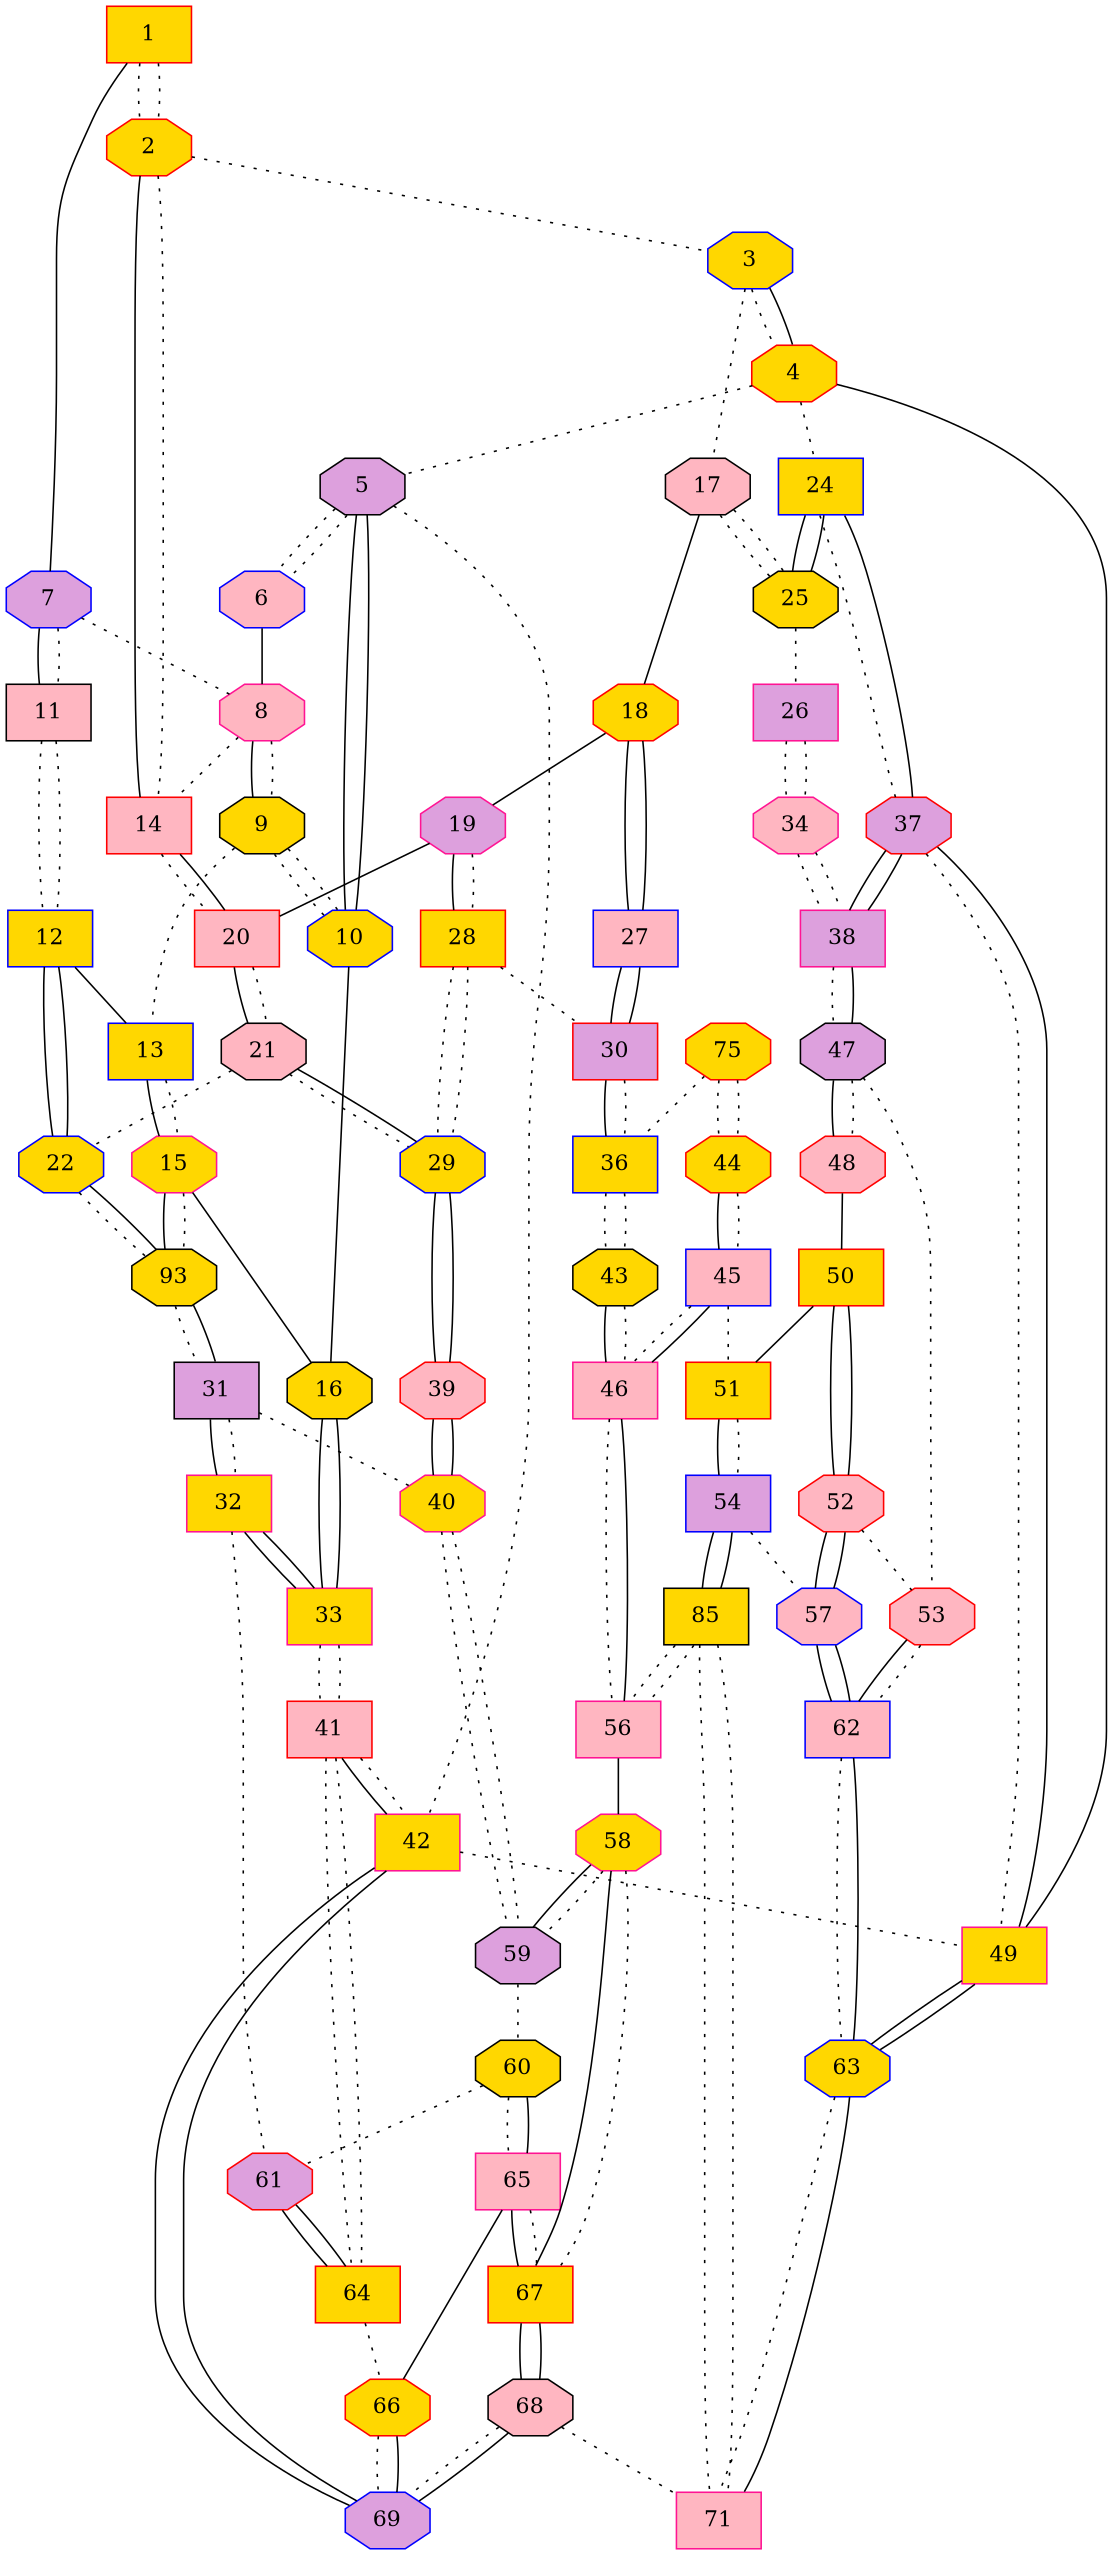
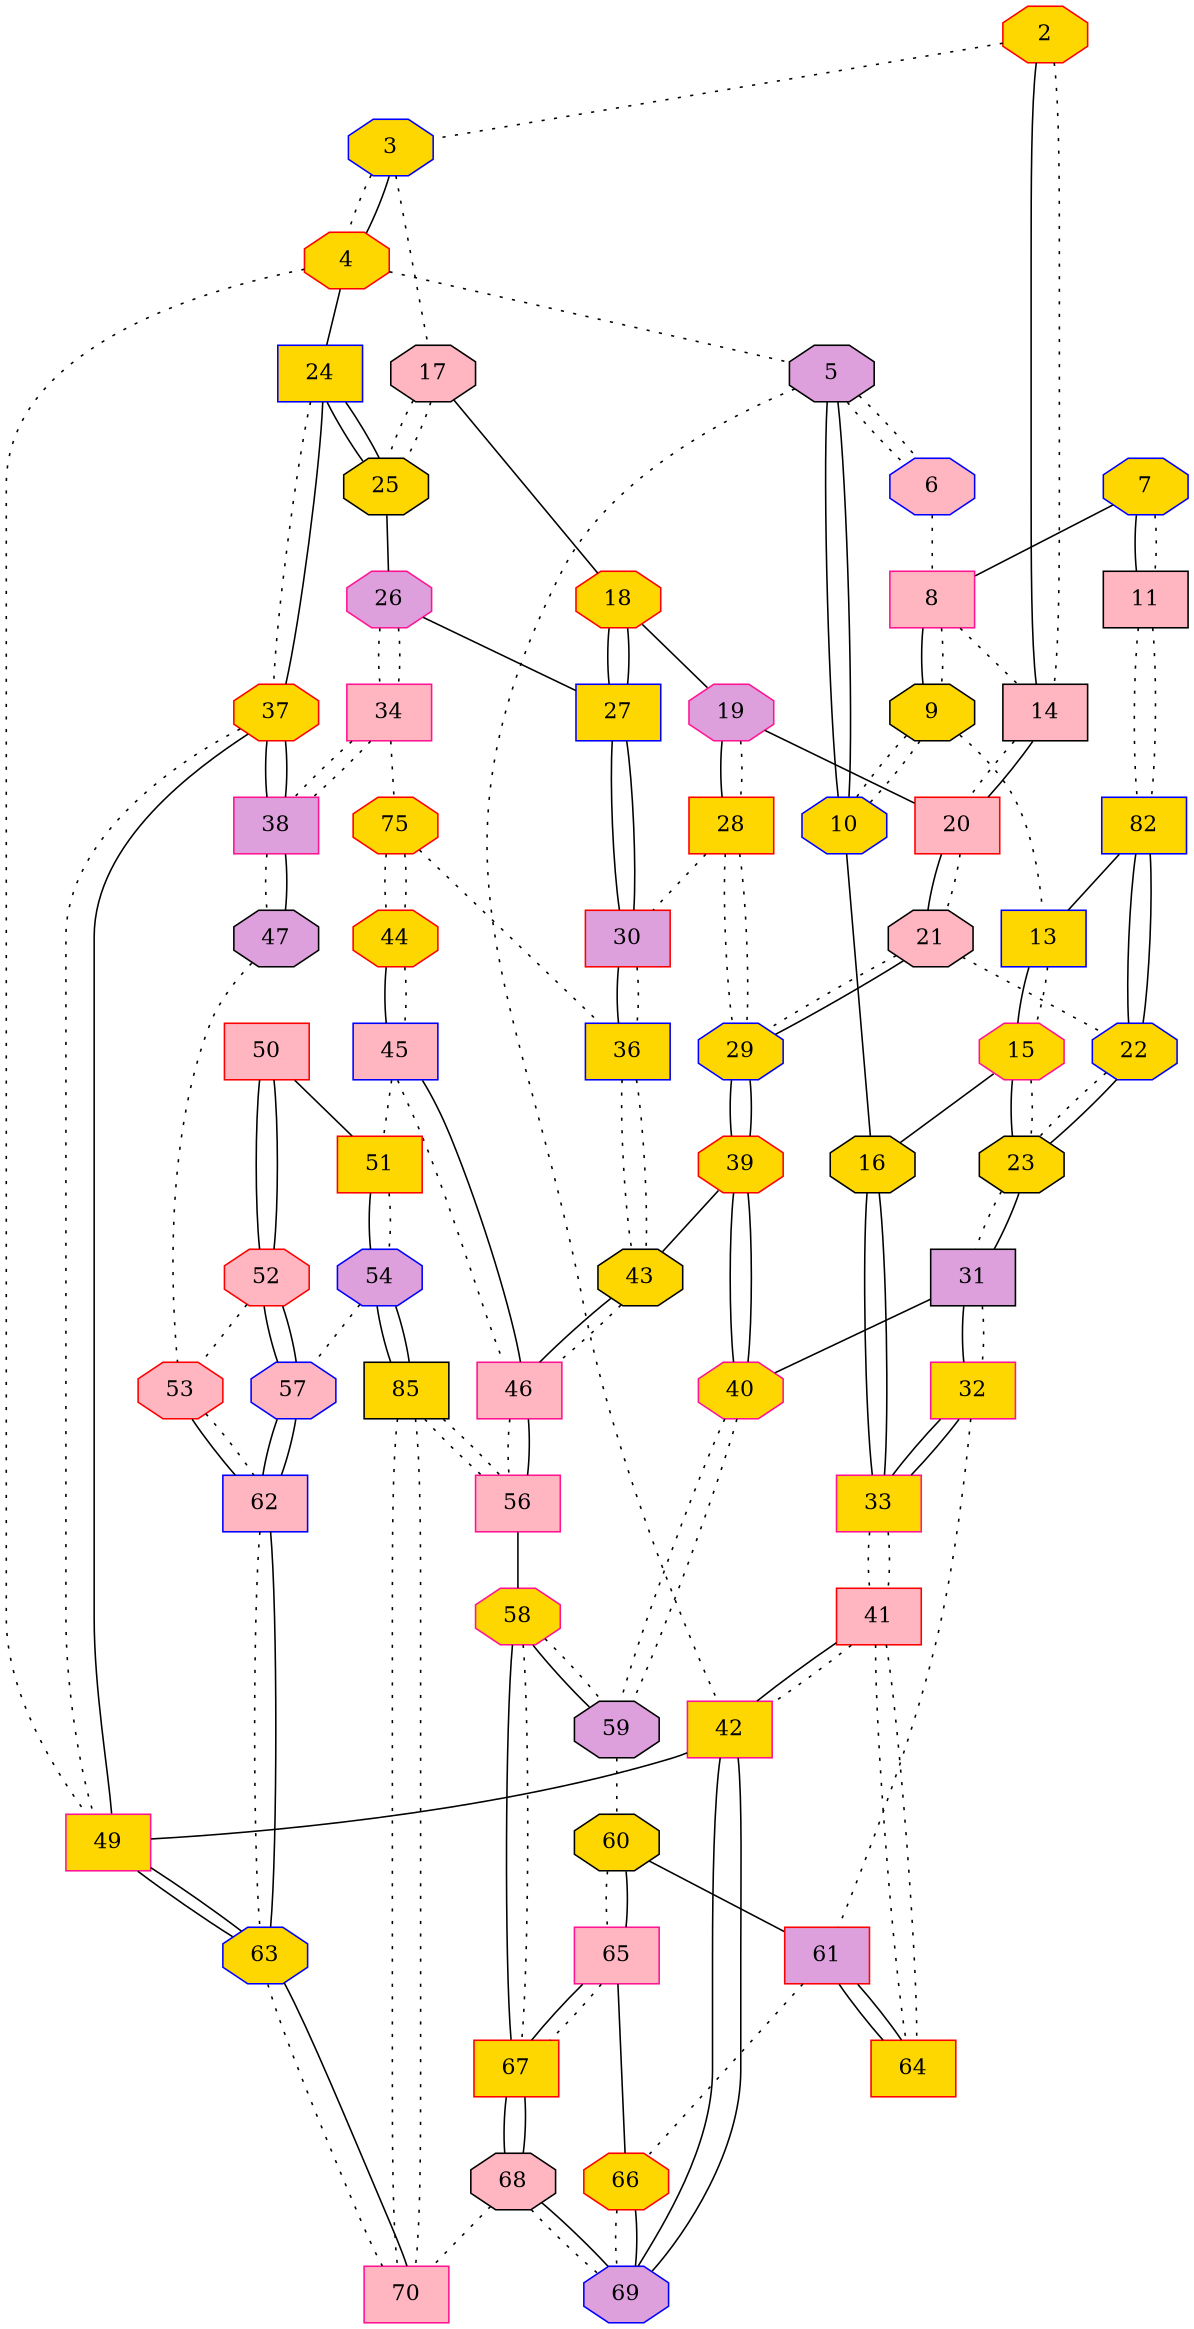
(149, 35) -> none
(808, 430) -> (333, 317)
(49, 600) -> (1146, 487)
(152, 654) -> (1044, 540)
none -> (499, 654)
(262, 656) -> (932, 543)
(796, 656) -> (388, 543)
(262, 713) -> (932, 600)
(796, 713) -> (389, 600)
none -> (392, 769)
(149, 826) -> (1045, 713)
(796, 826) -> (389, 713)
(909, 826) -> (276, 713)
(50, 939) -> (1144, 826)
(636, 939) -> (618, 713)
(1106, 1088) -> (6, 961)
(843, 1165) -> none
none -> (691, 1221)
(174, 1278) -> (1022, 1165)
(841, 1278) -> (267, 1052)
(443, 1391) -> (741, 1165)
(349, 1457) -> (853, 1336)
(728, 1504) -> (380, 1278)
(686, 1894) -> (435, 1809)
(394, 2125) -> (723, 1900)
(270, 2182) -> (827, 1956)
(373, 2351) -> (725, 2070)
(719, 2521) -> (406, 2295)
